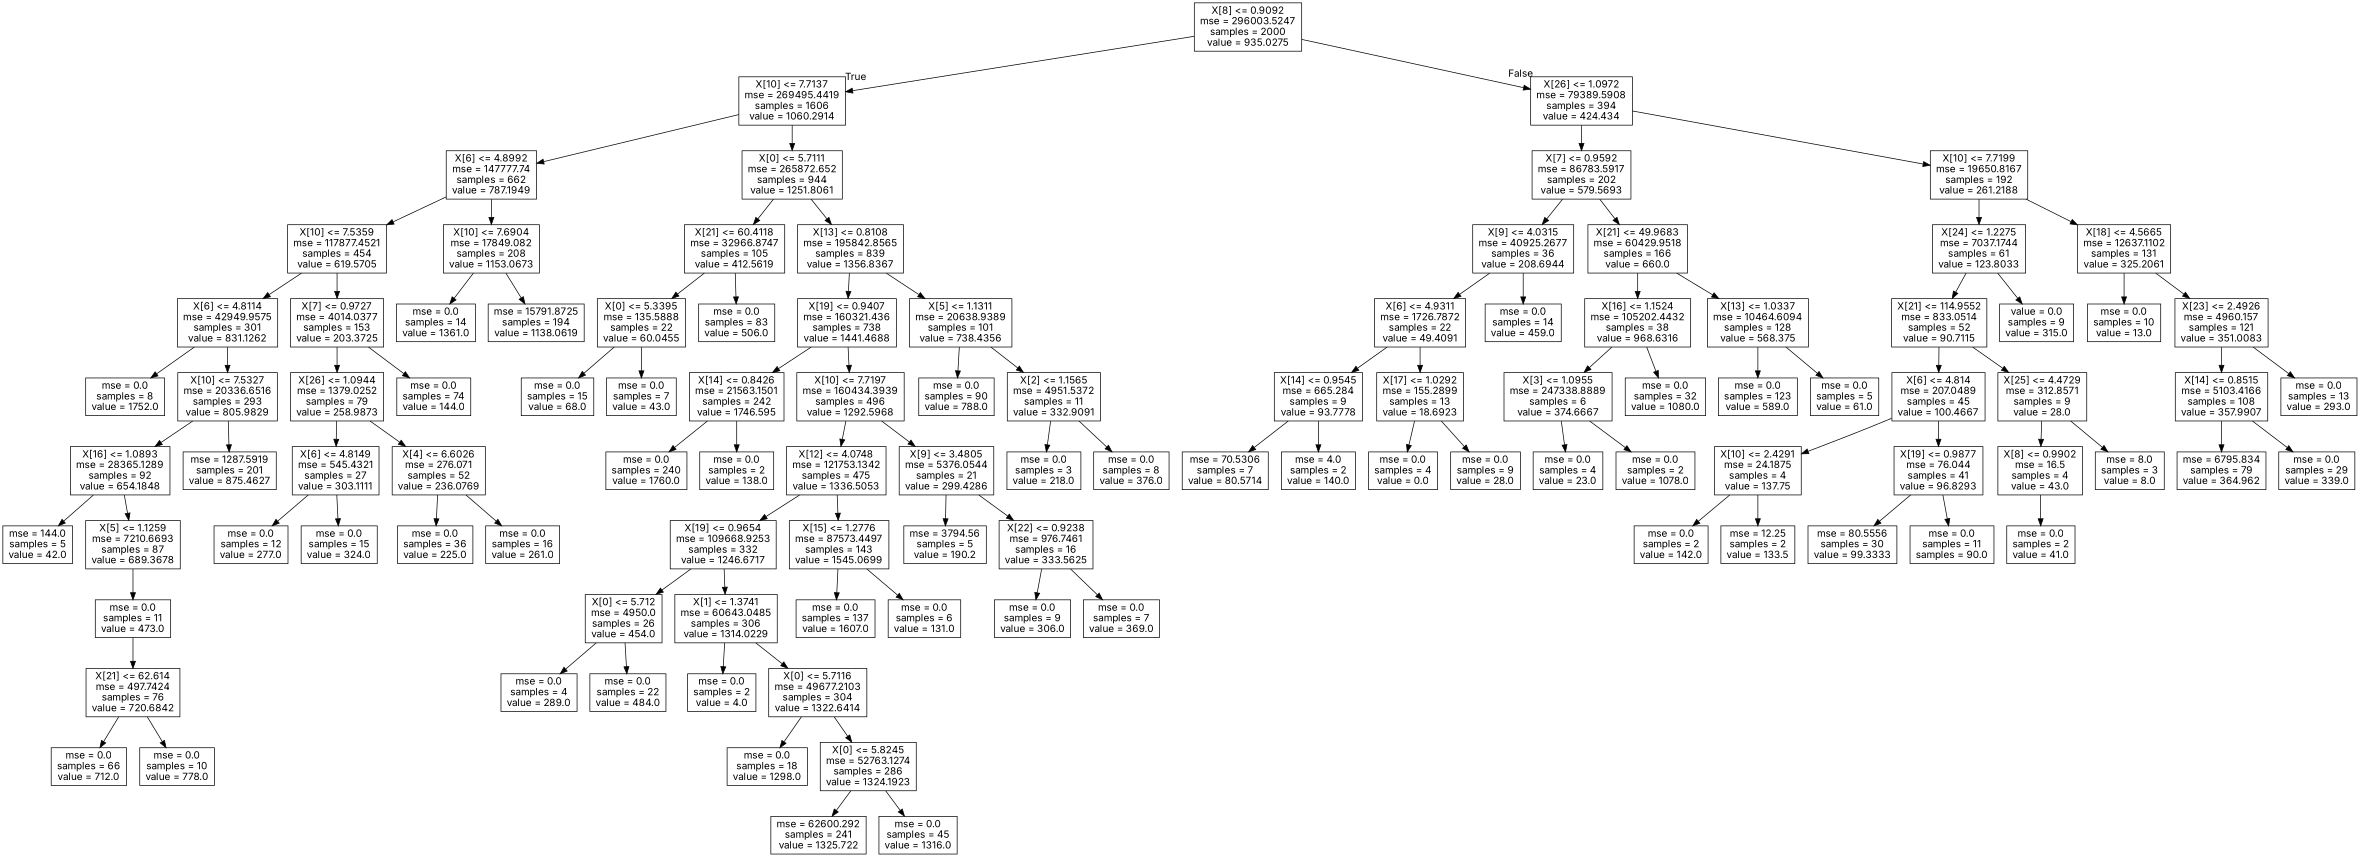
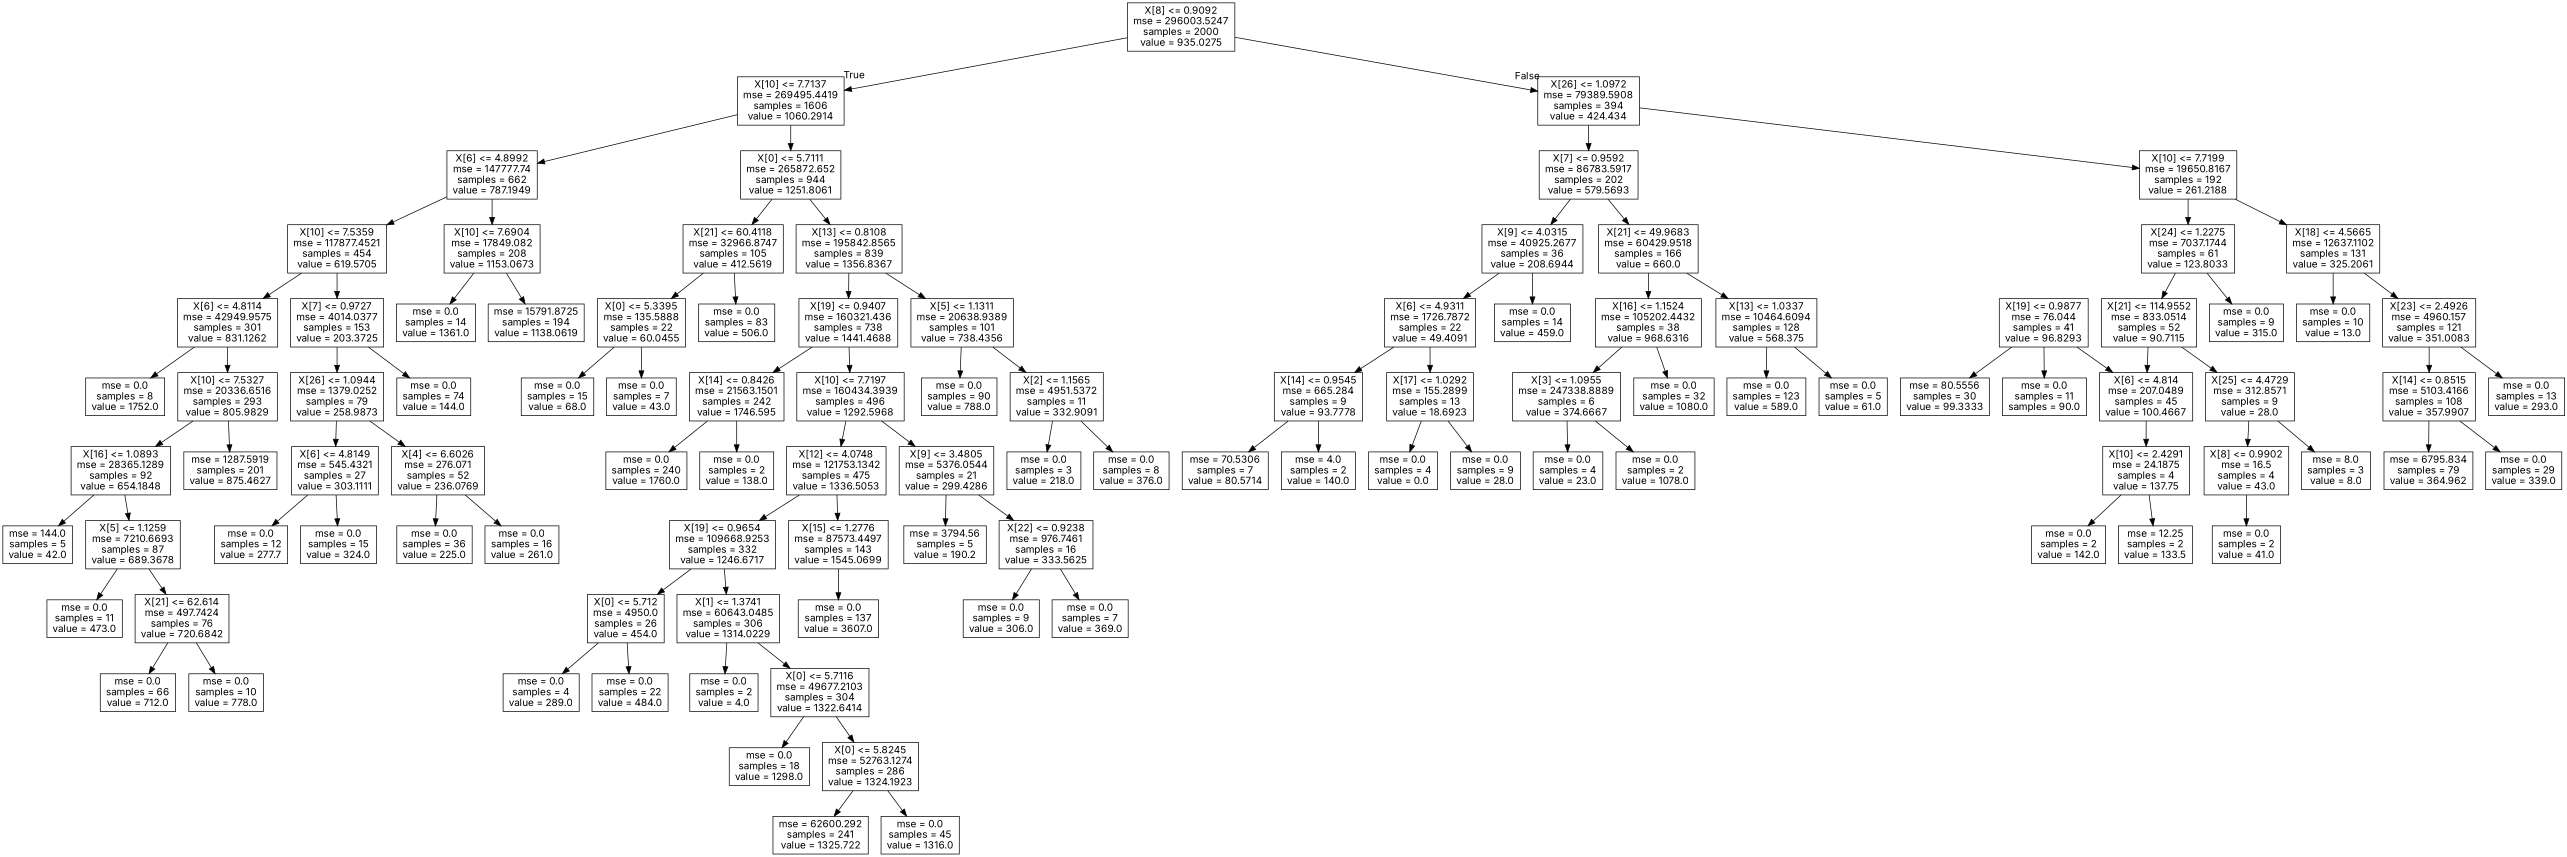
(2037, 323) -> (2246, 323)
(1938, 430) -> (2092, 358)
(251, 545) -> (251, 545)
(836, 619) -> (838, 619)
(924, 619) -> none
(133, 649) -> (155, 579)
